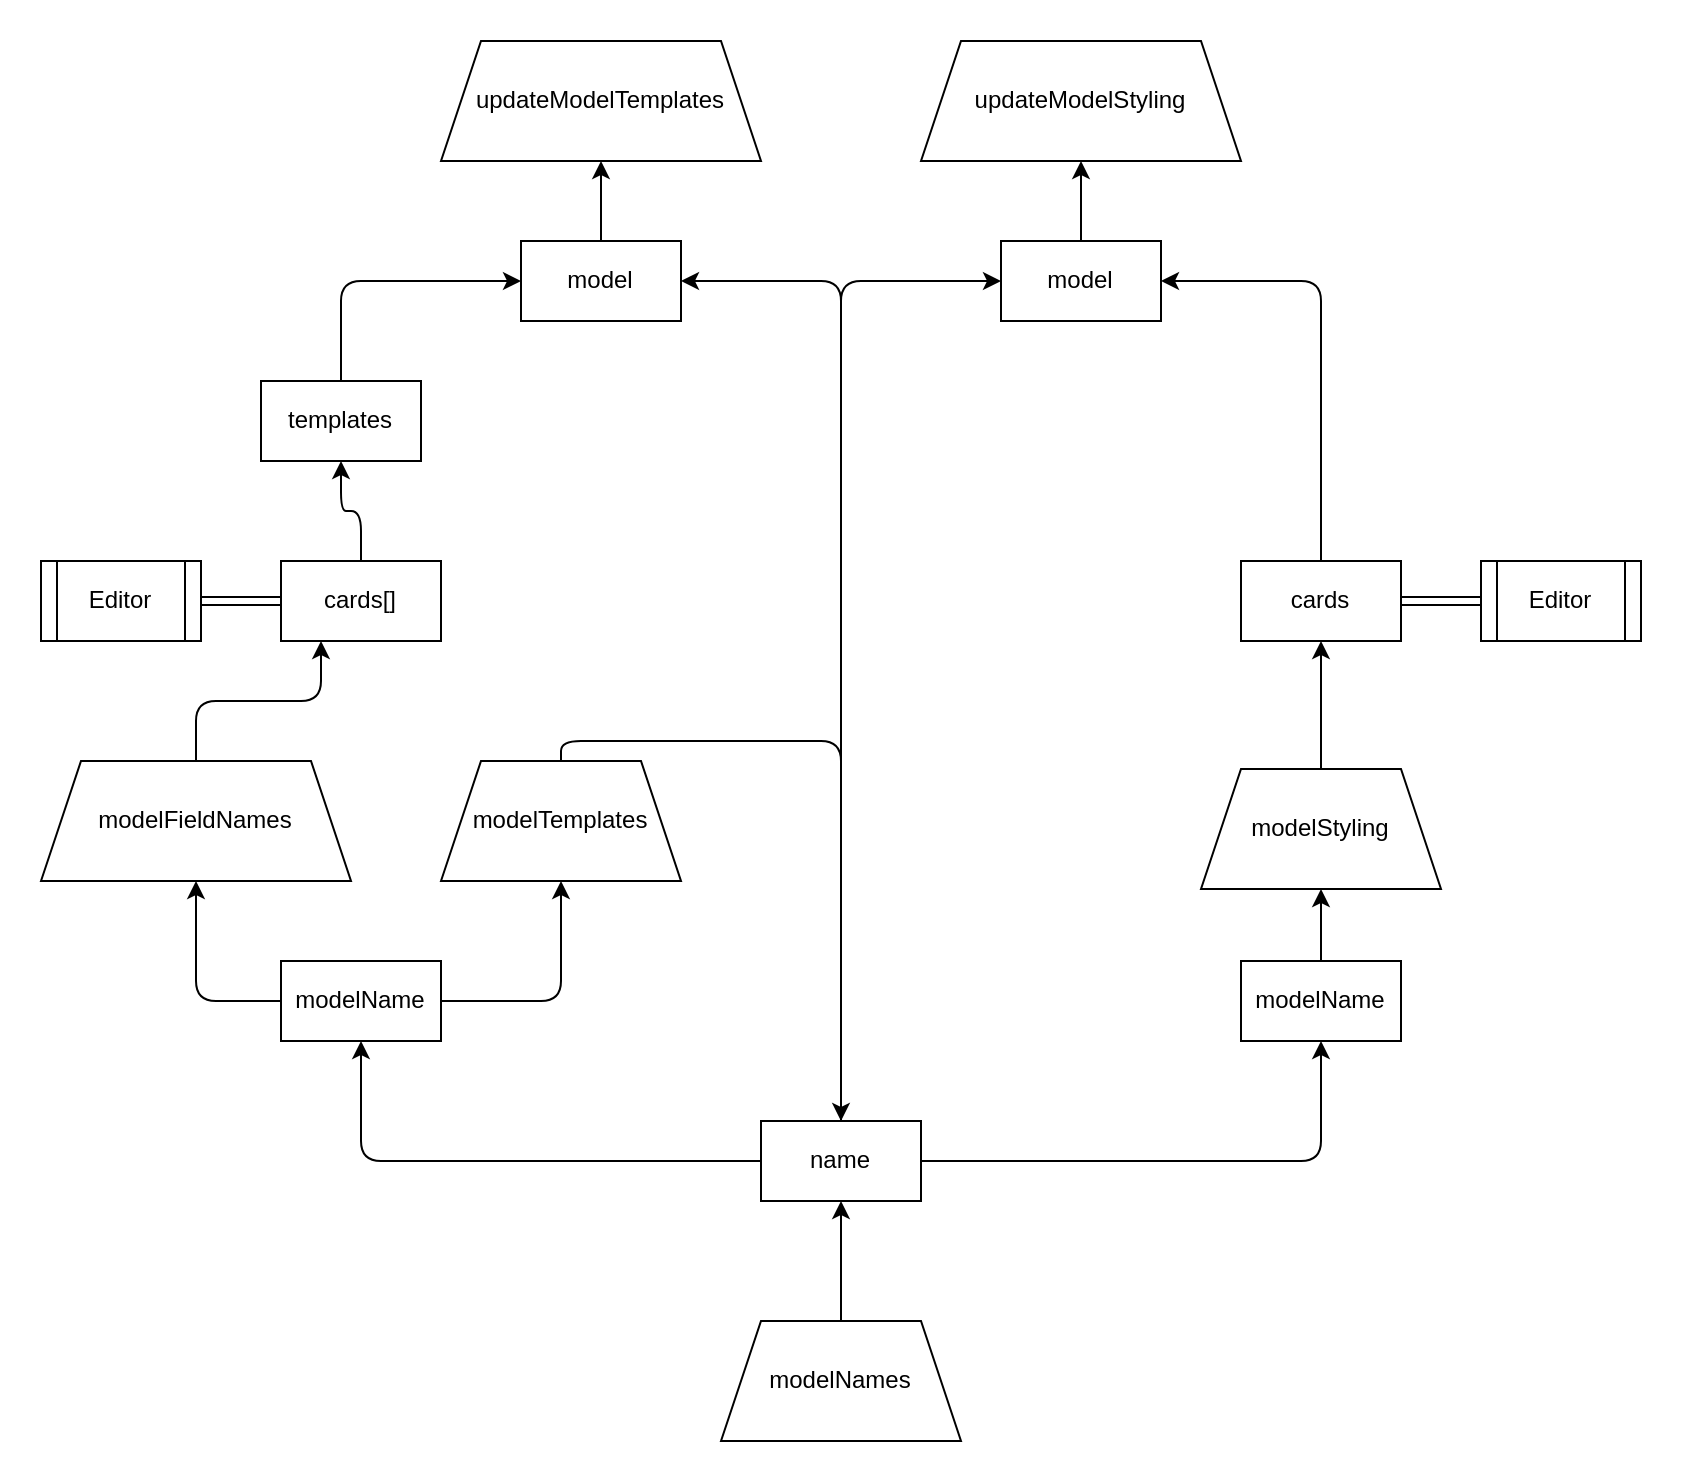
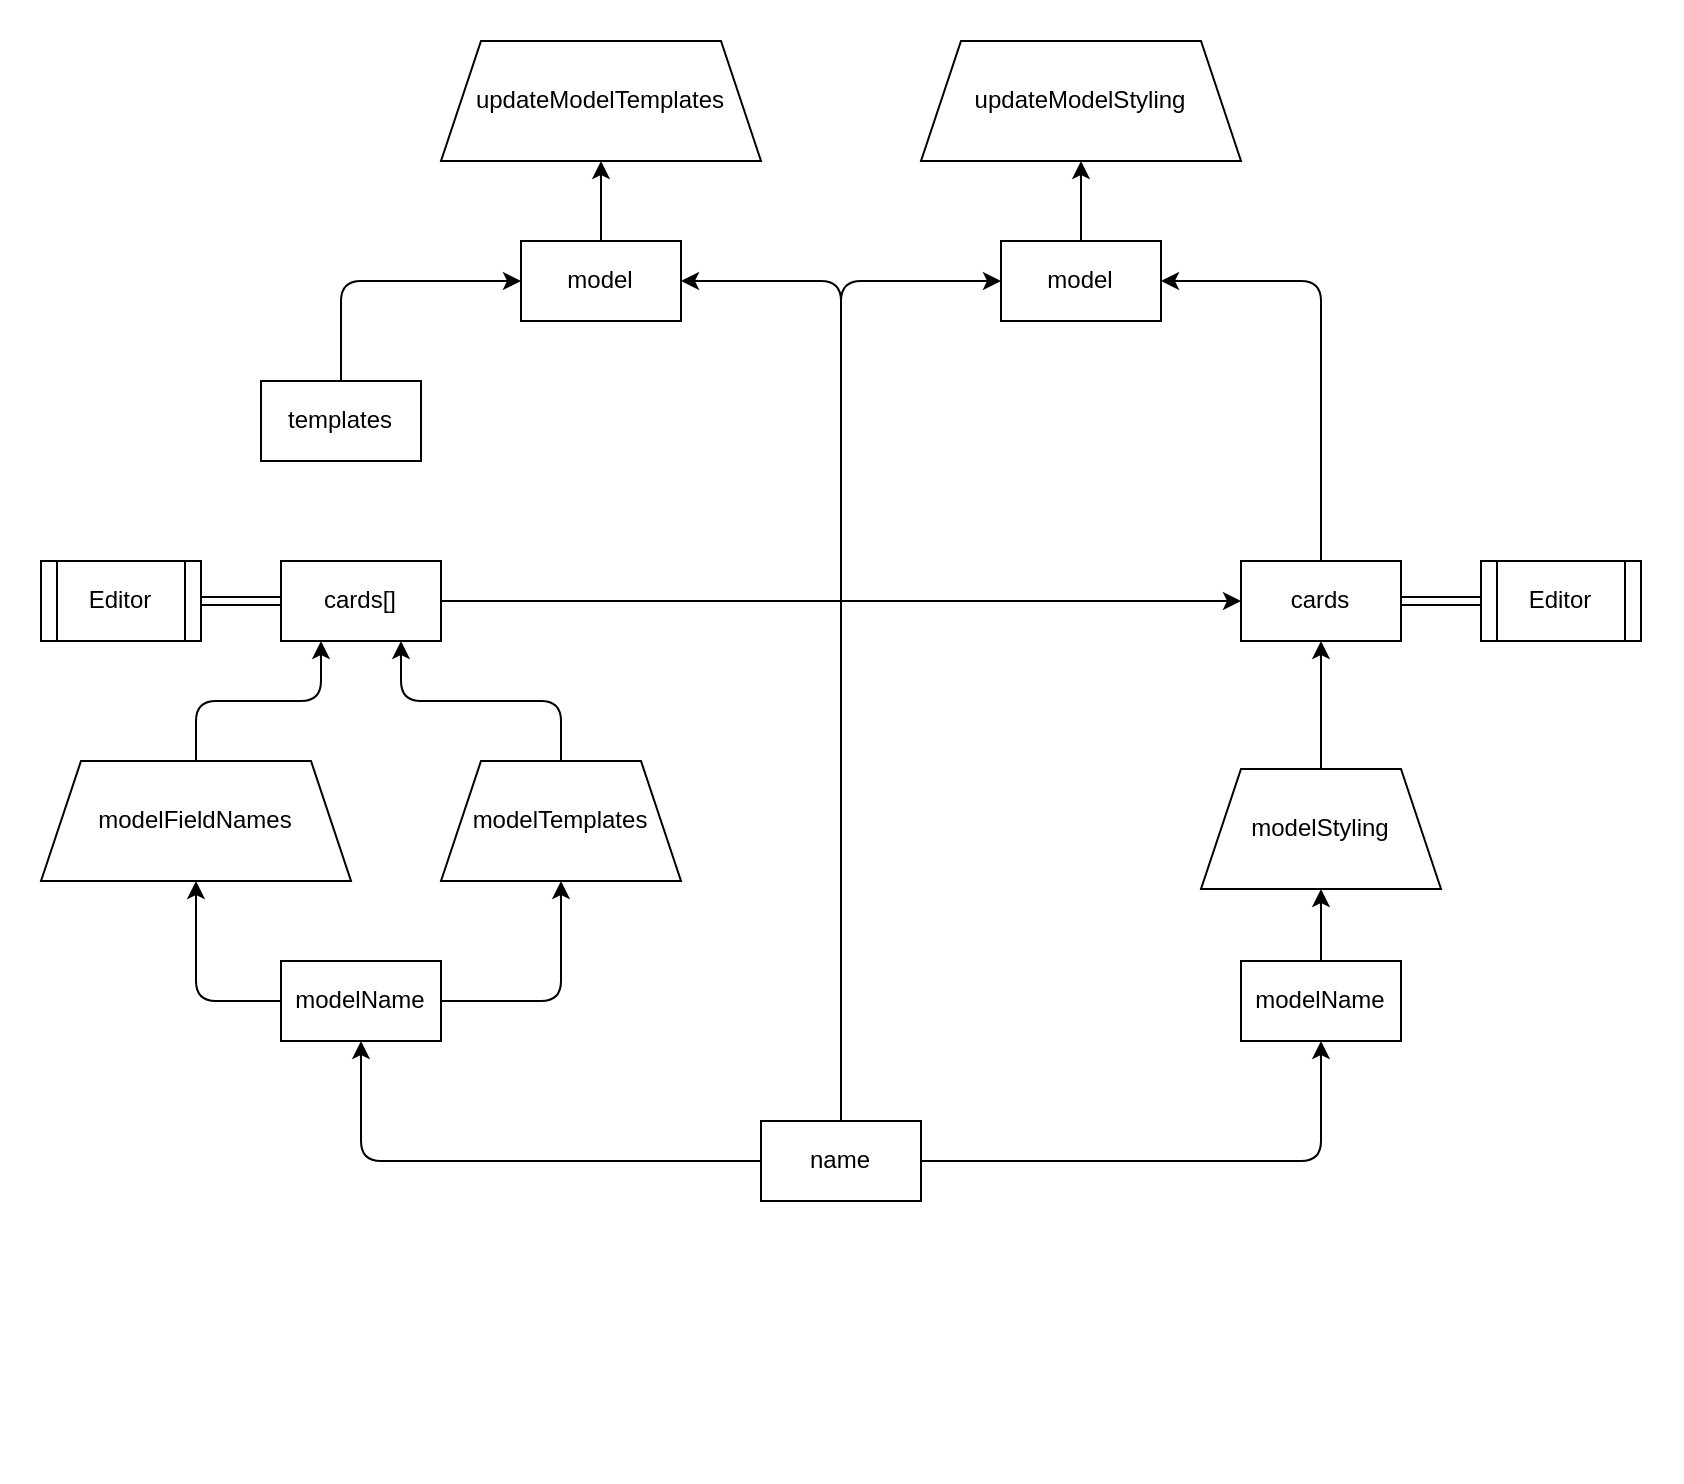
(358, 515) -> (834, 601)
(699, 741) -> (482, 701)
(841, 1268) -> none
(841, 1381) -> none
